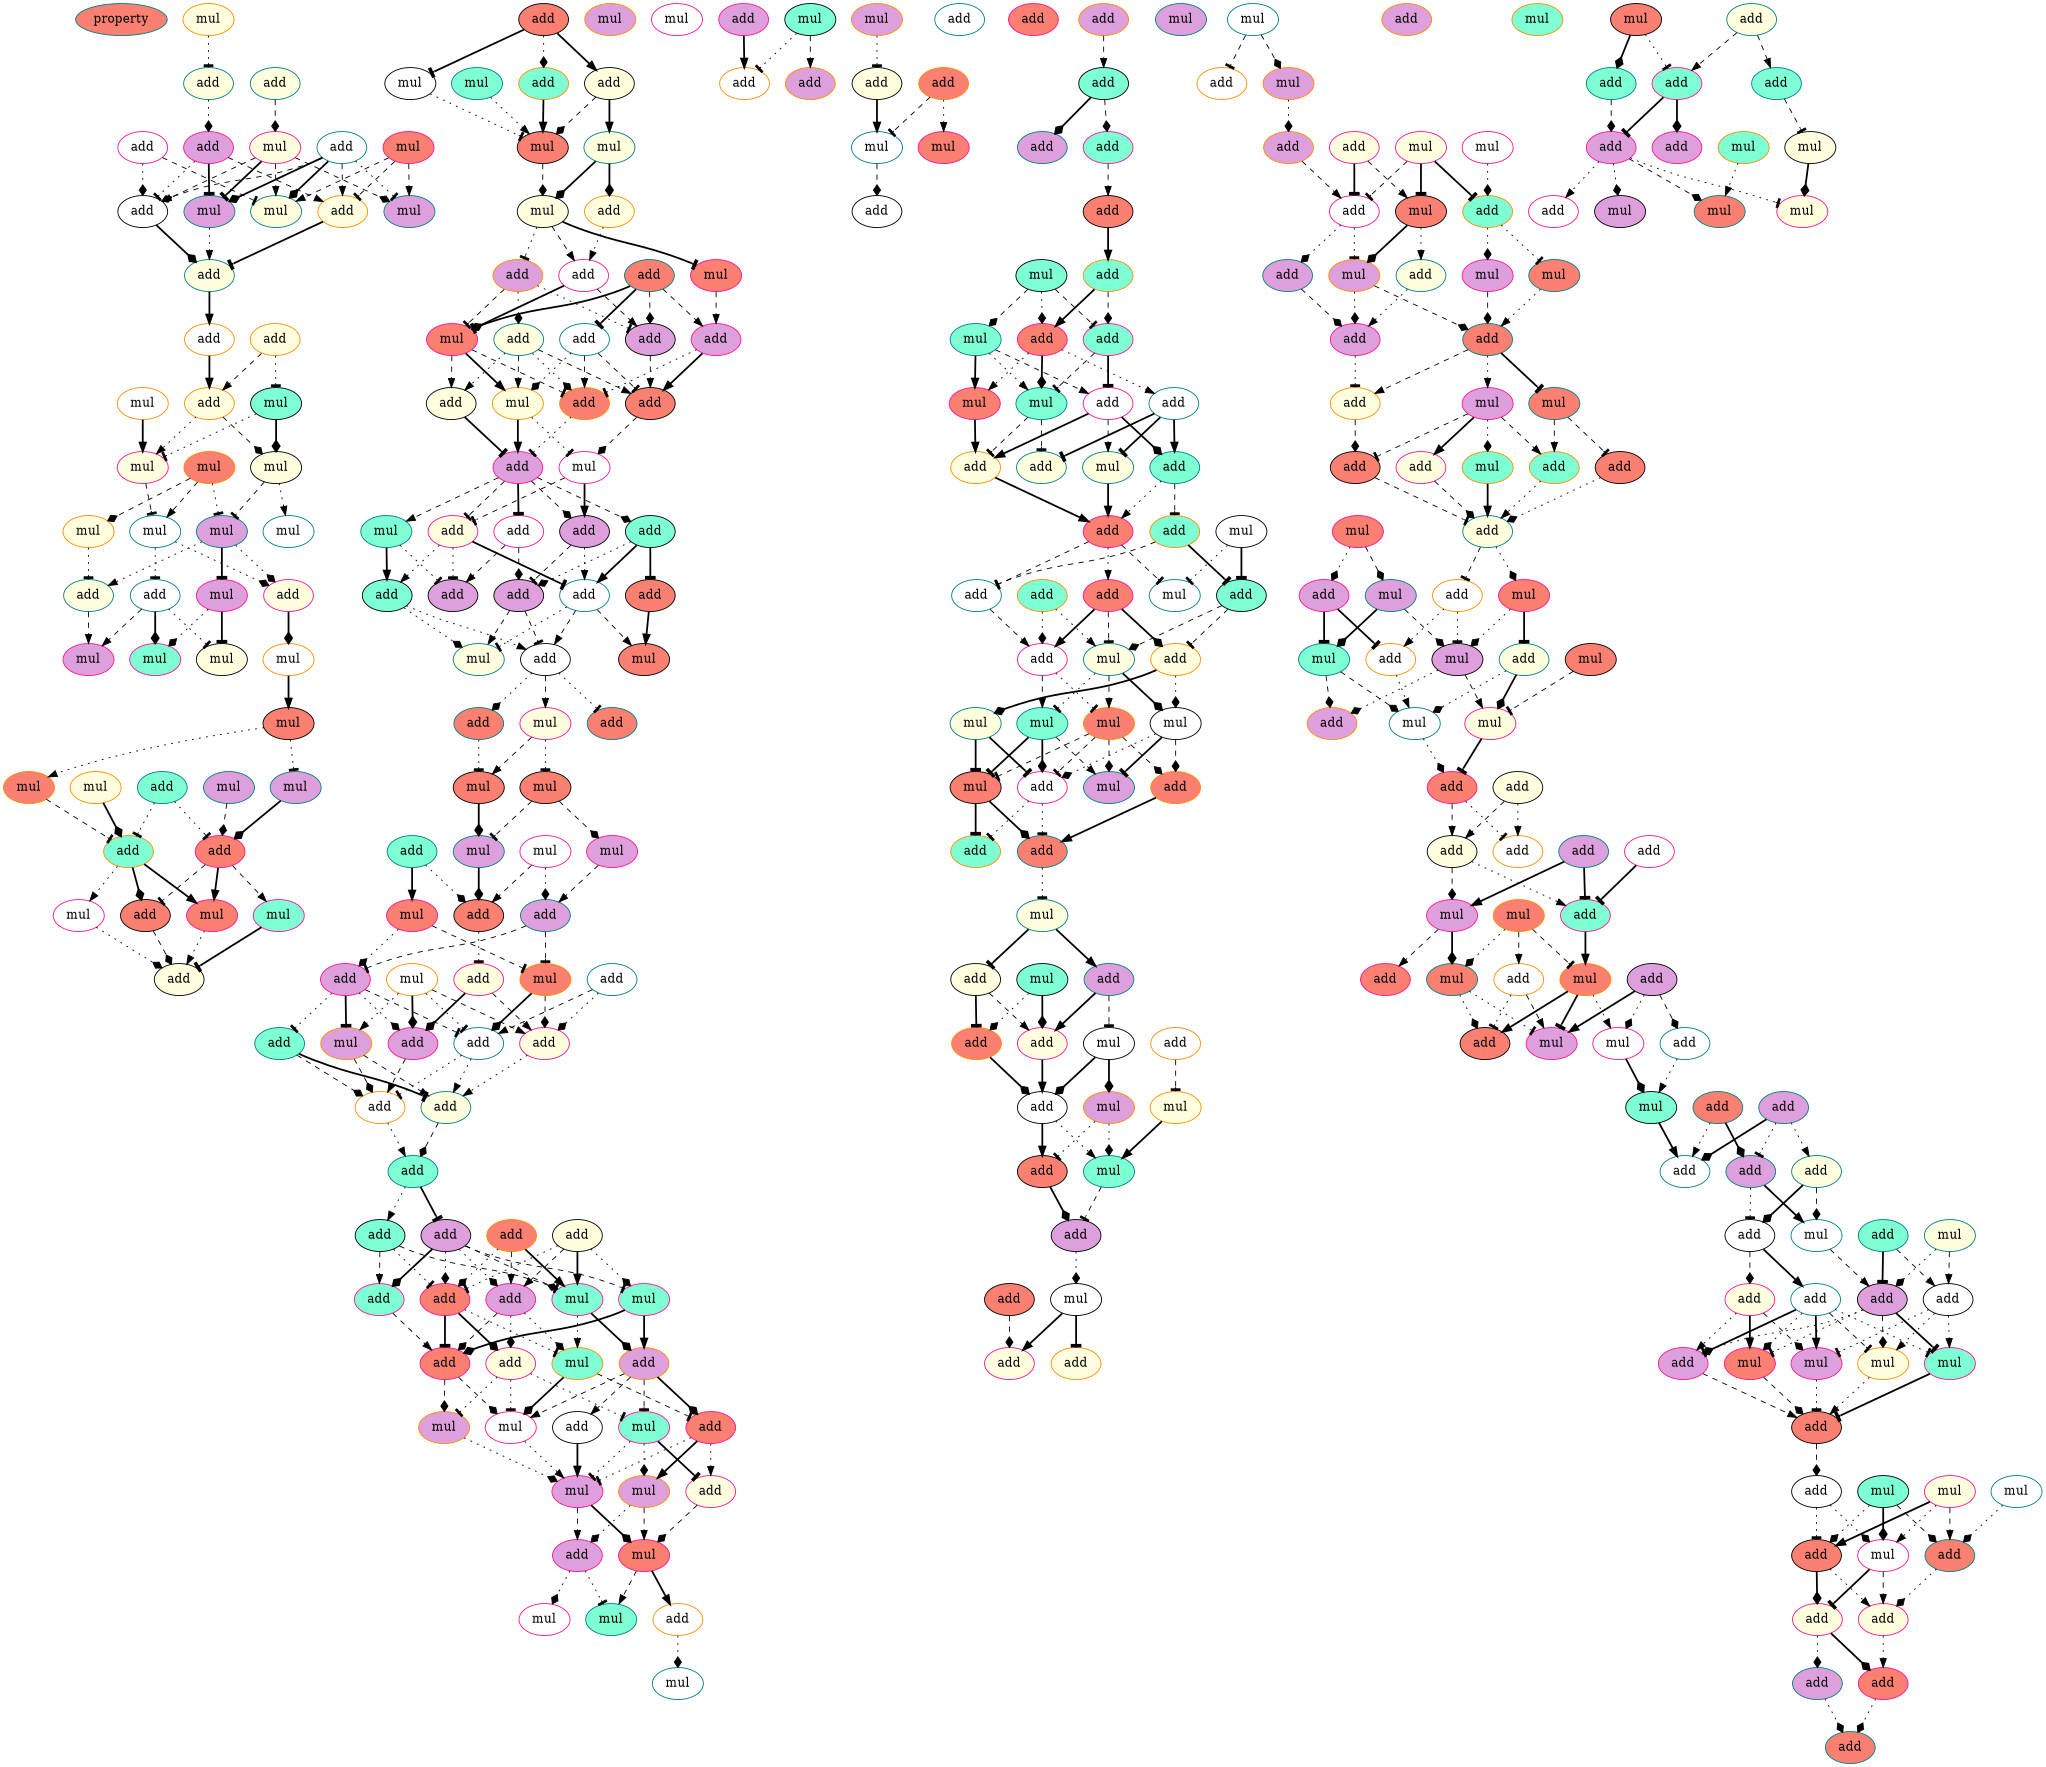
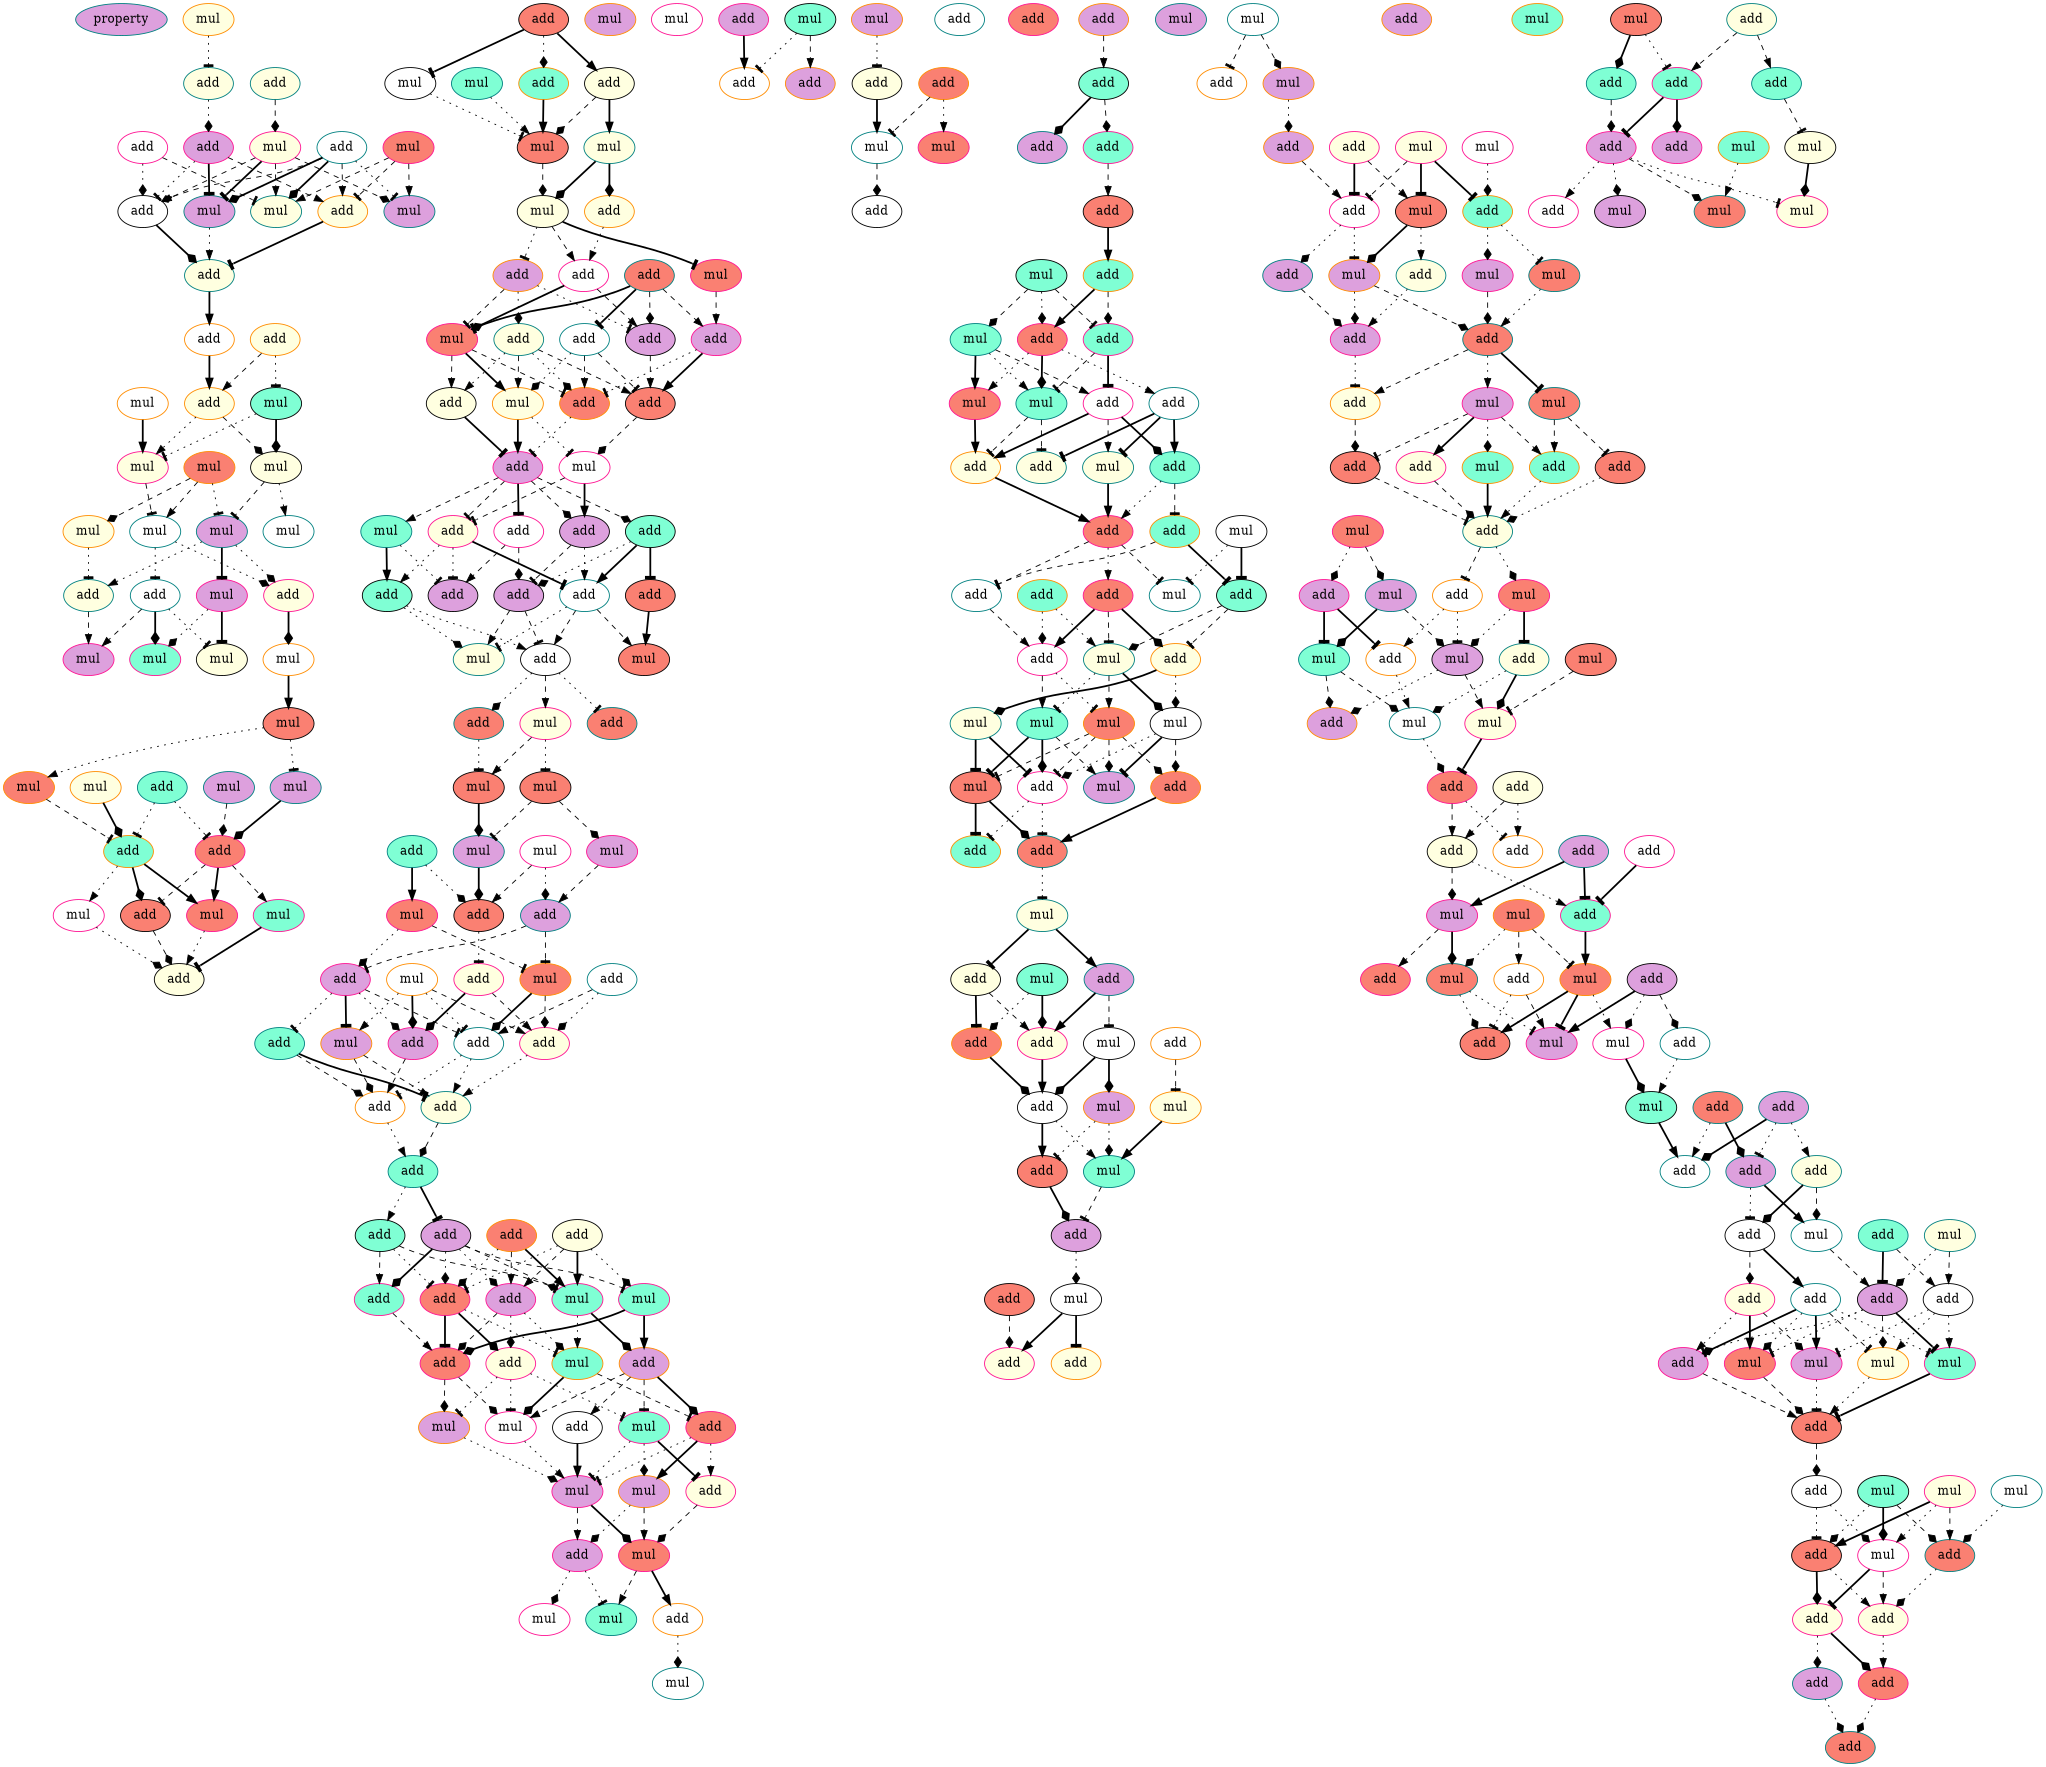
(121, 20) -> (121, 20)
